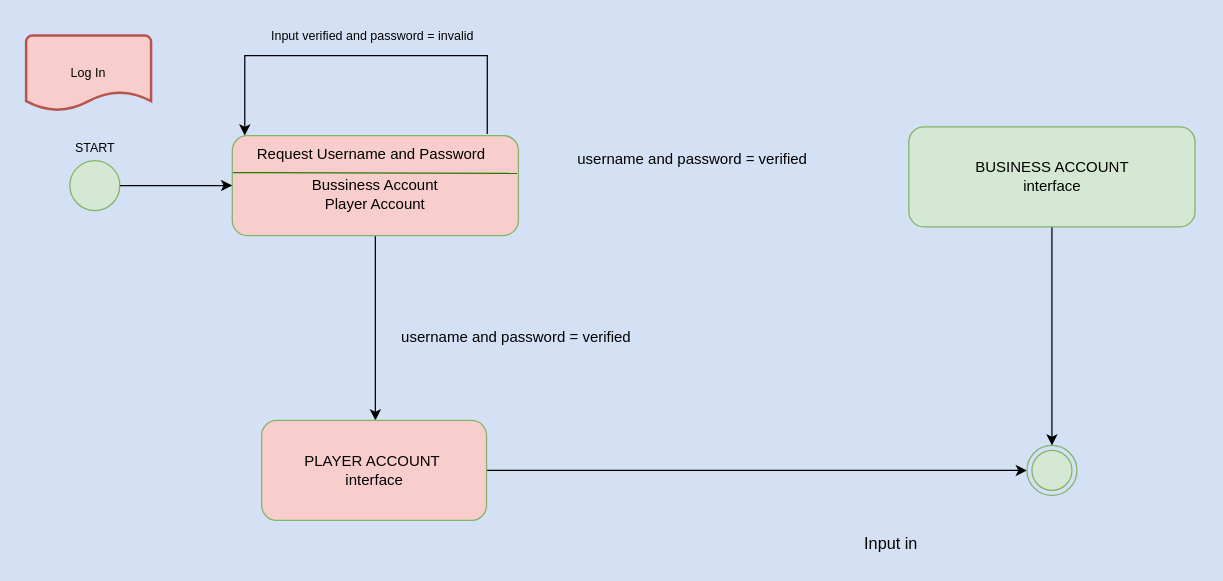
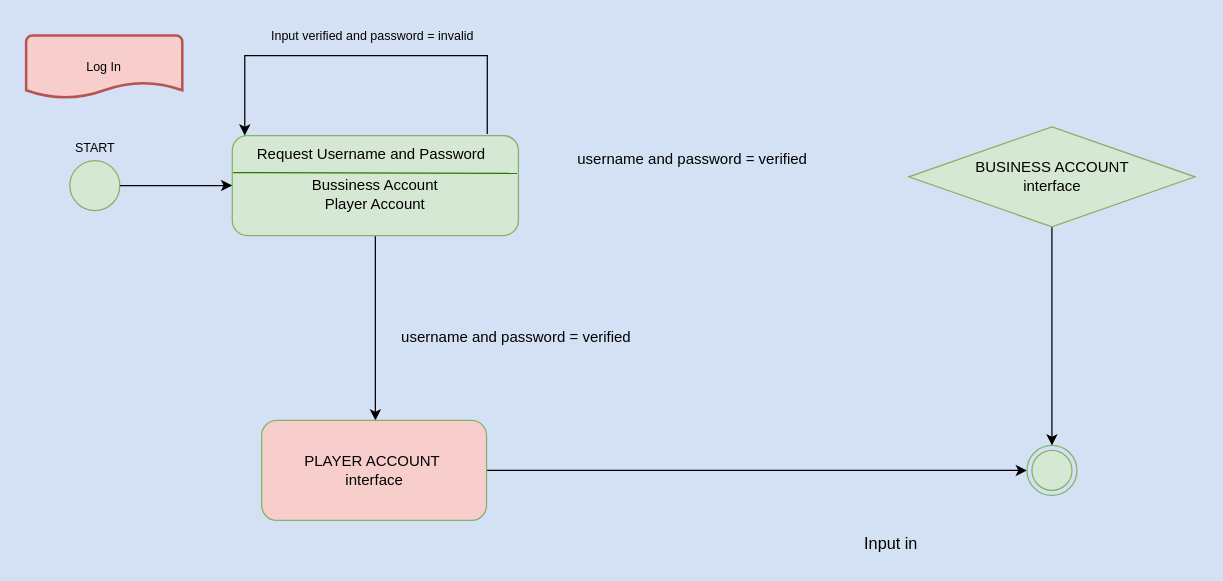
(88, 73) -> (104, 67)
(1052, 177) -> (1052, 177)
(375, 186) -> (375, 186)
